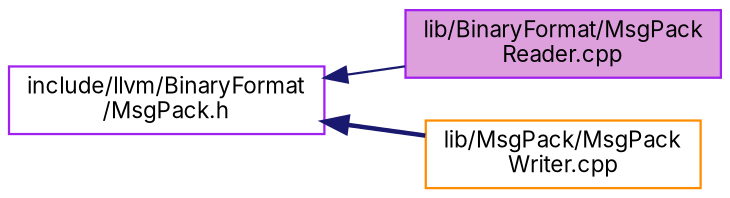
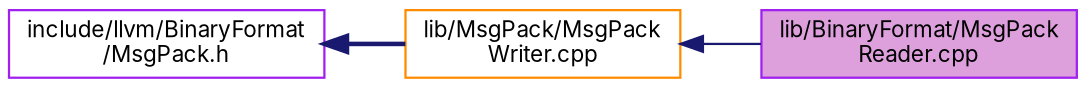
(376, 71) -> (732, 44)
